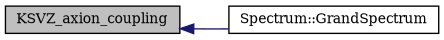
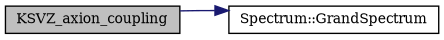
(211, 29) -> (197, 11)
